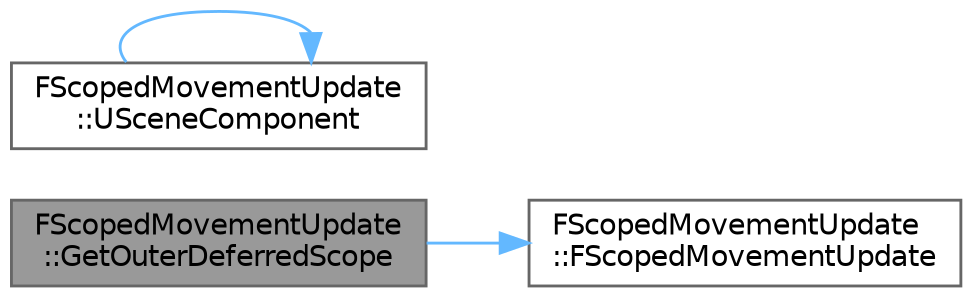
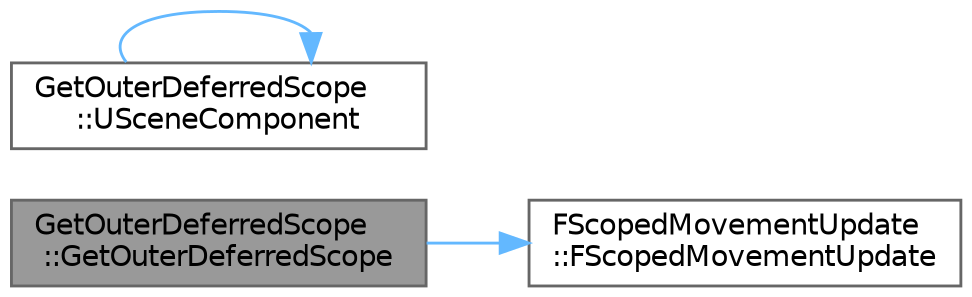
(219, 106) -> (219, 106)
(219, 243) -> (219, 243)
